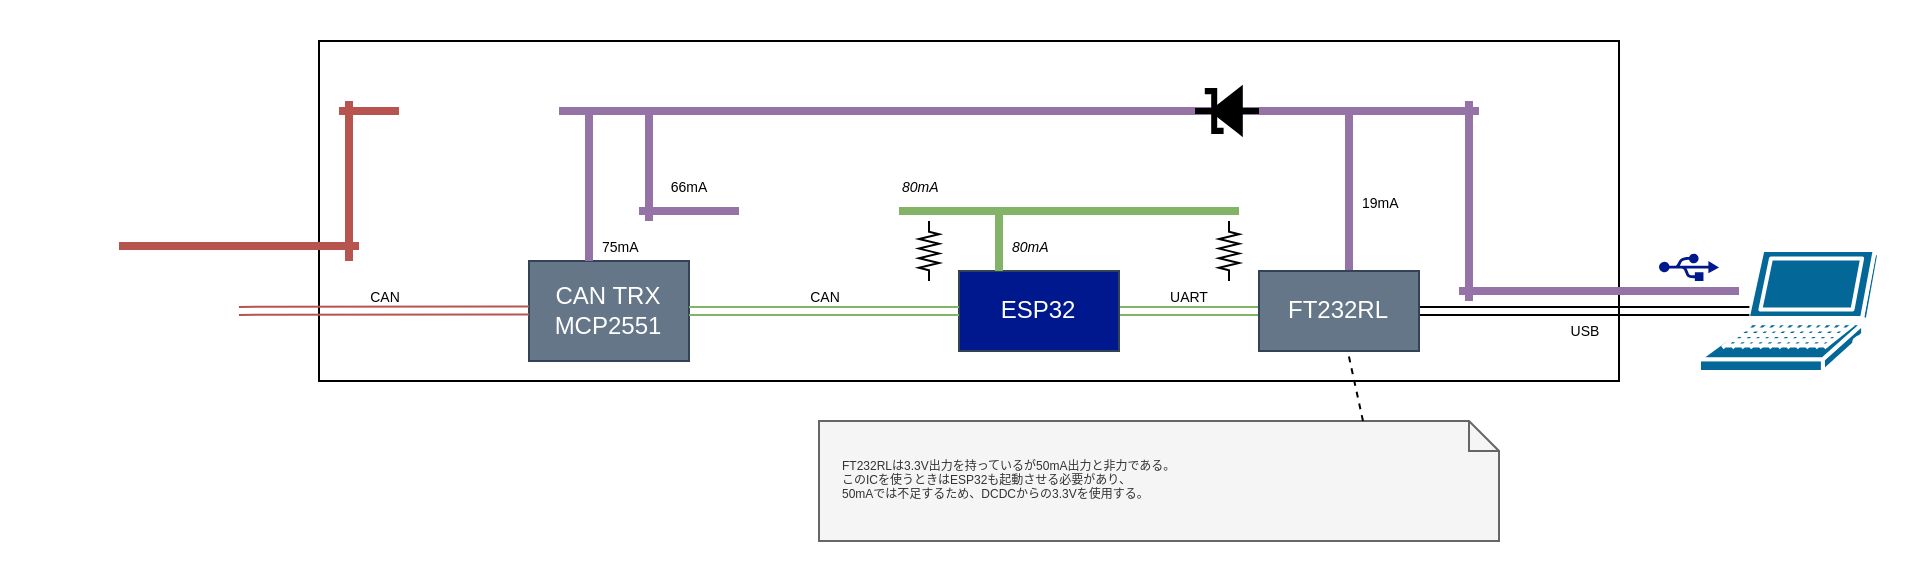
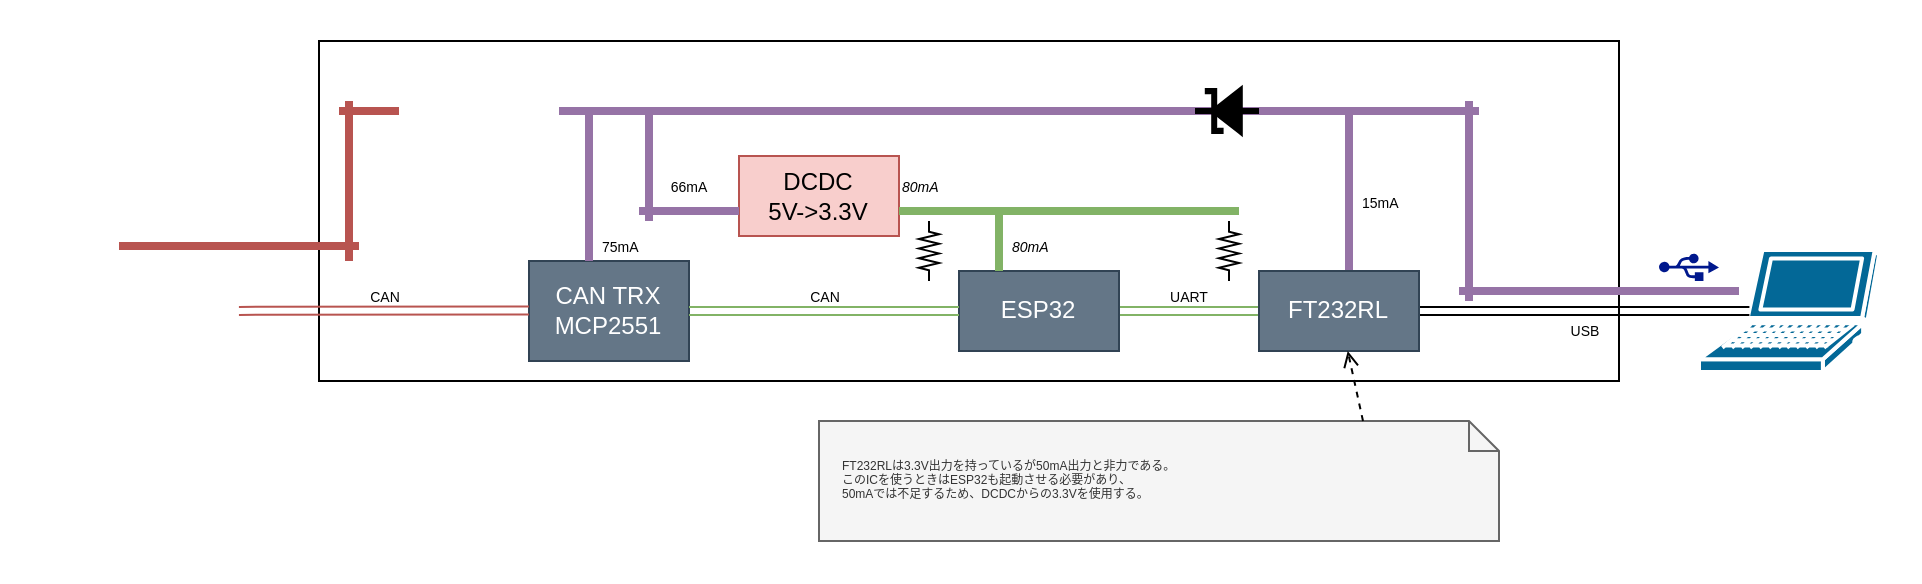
none -> (819, 196)
(1379, 205) -> (1379, 205)
(1039, 311) -> (1039, 311)
(1349, 356) -> (1349, 358)
